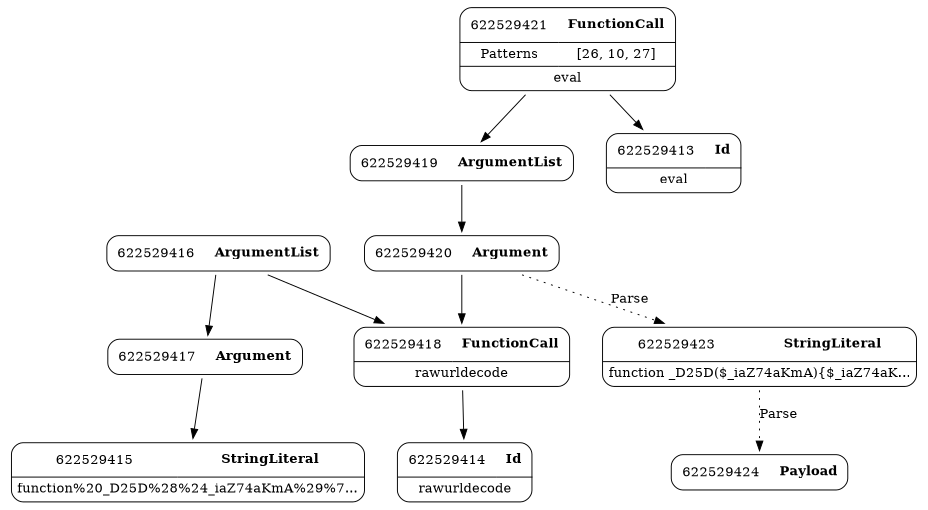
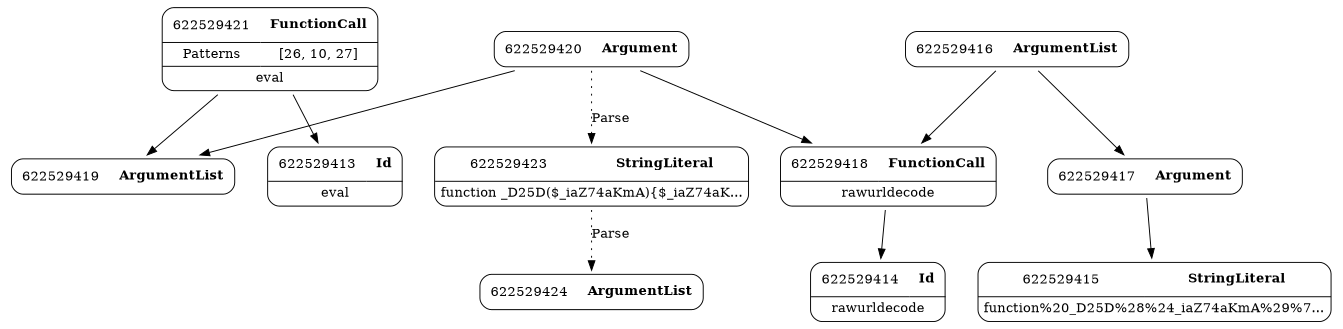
(462, 203) -> (362, 112)
(809, 471) -> (640, 291)
